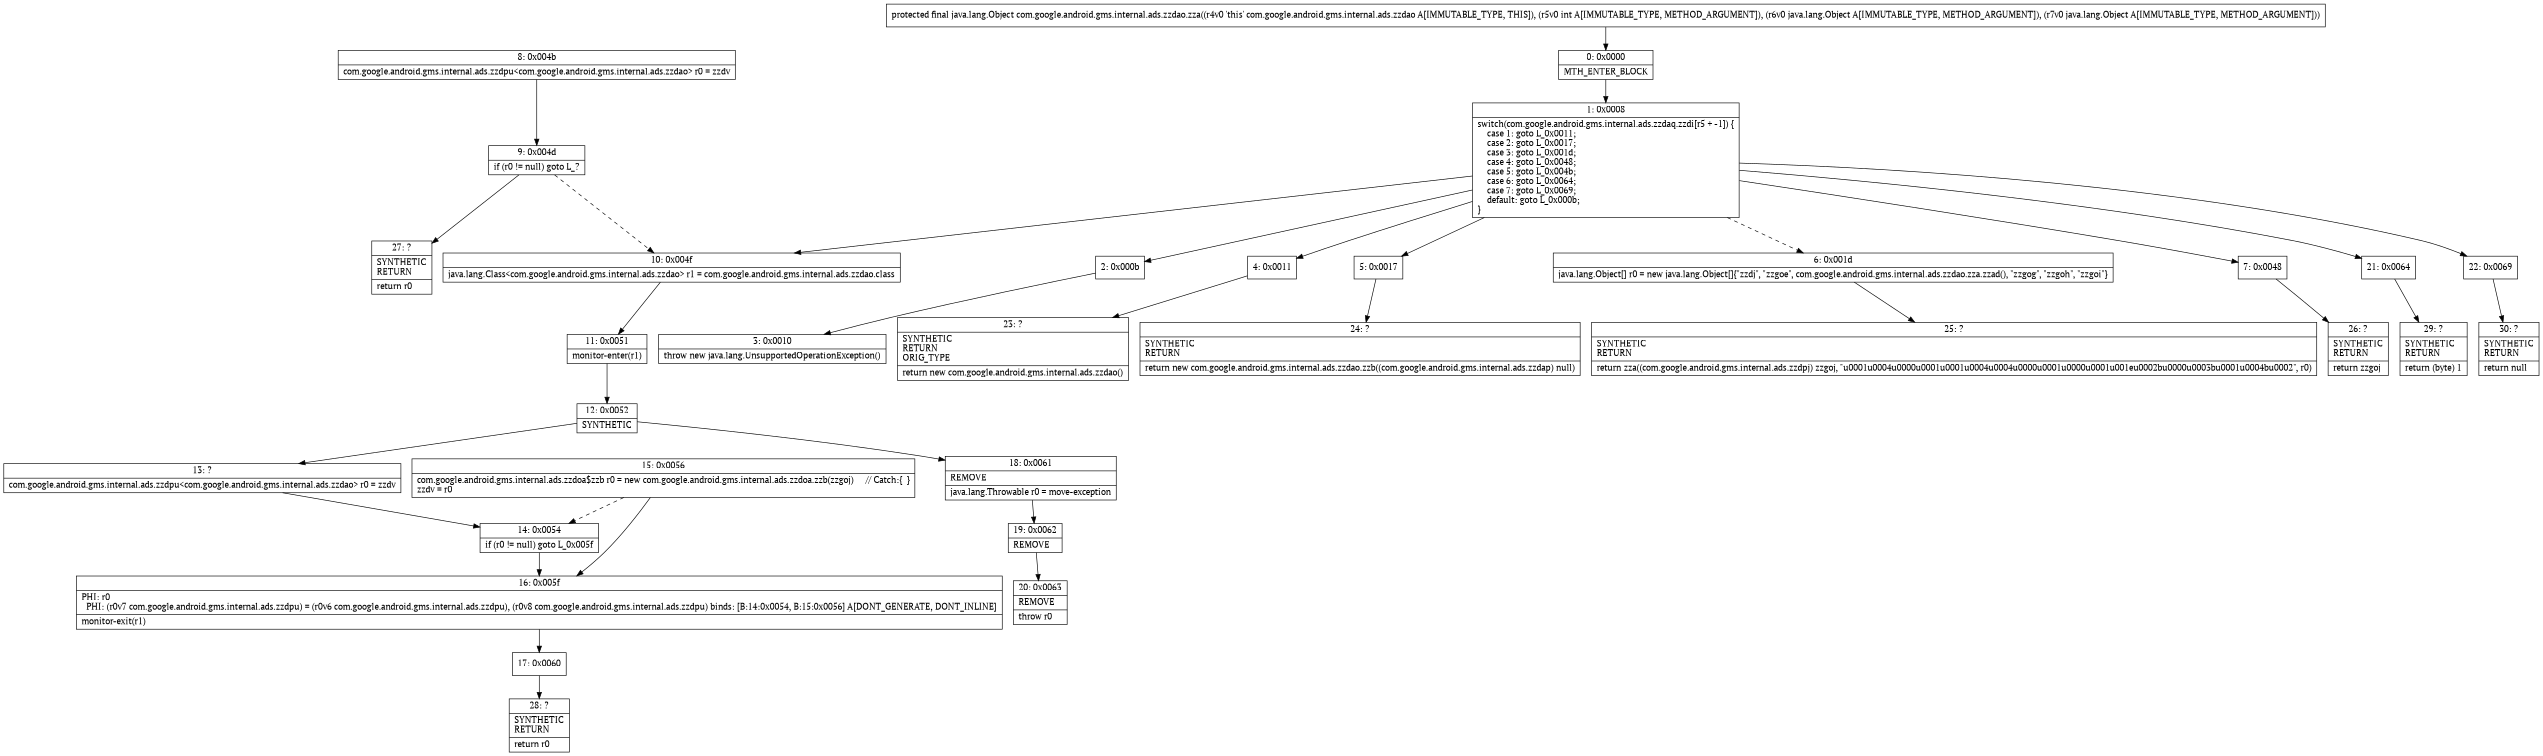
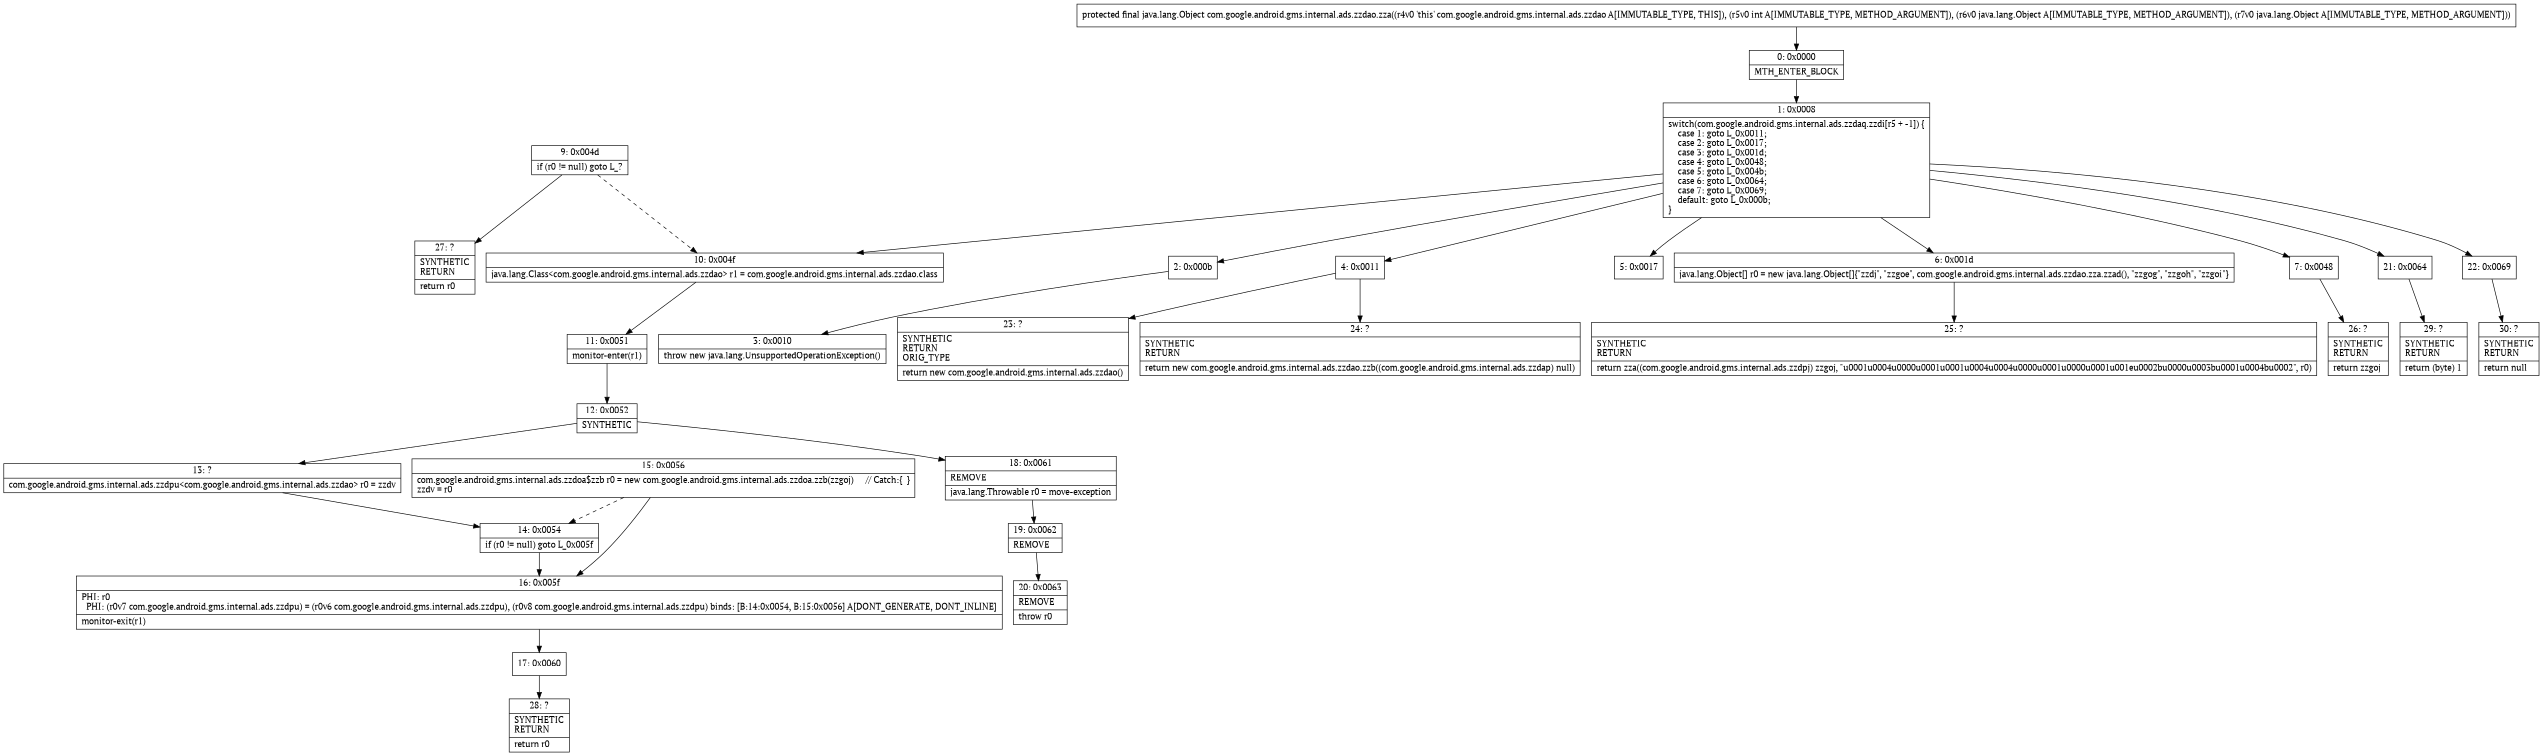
(537, 65) -> none
(1762, 234) -> (1904, 233)
(1372, 297) -> (1360, 297)
